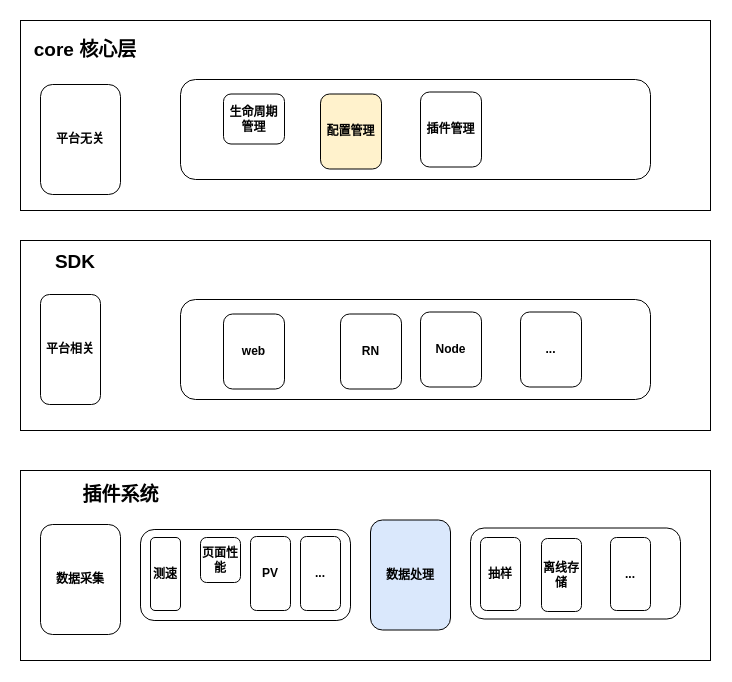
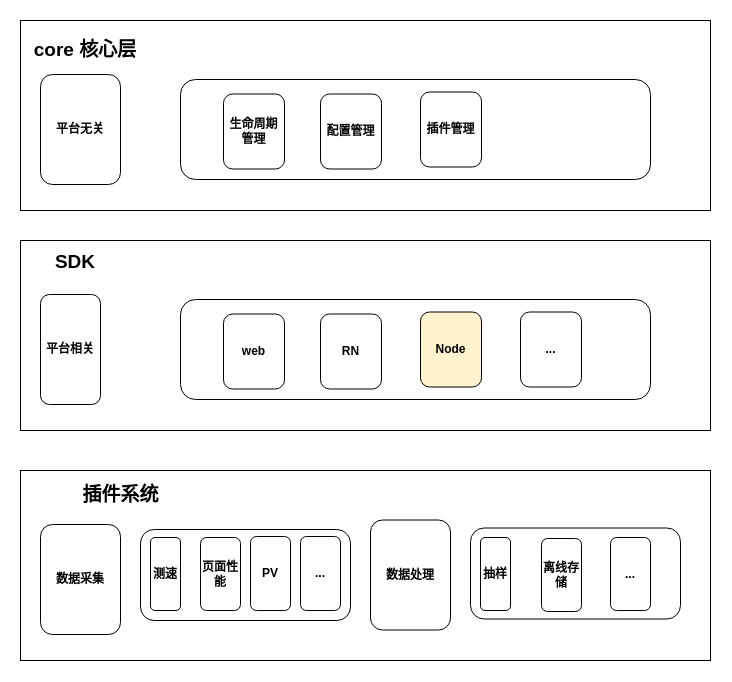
(254, 119) -> (254, 132)
(351, 132) -> (351, 132)
(81, 140) -> (81, 130)
(451, 350) -> (451, 350)
(371, 352) -> (351, 352)
(221, 560) -> (221, 574)
(501, 574) -> (496, 574)
(411, 575) -> (411, 575)
